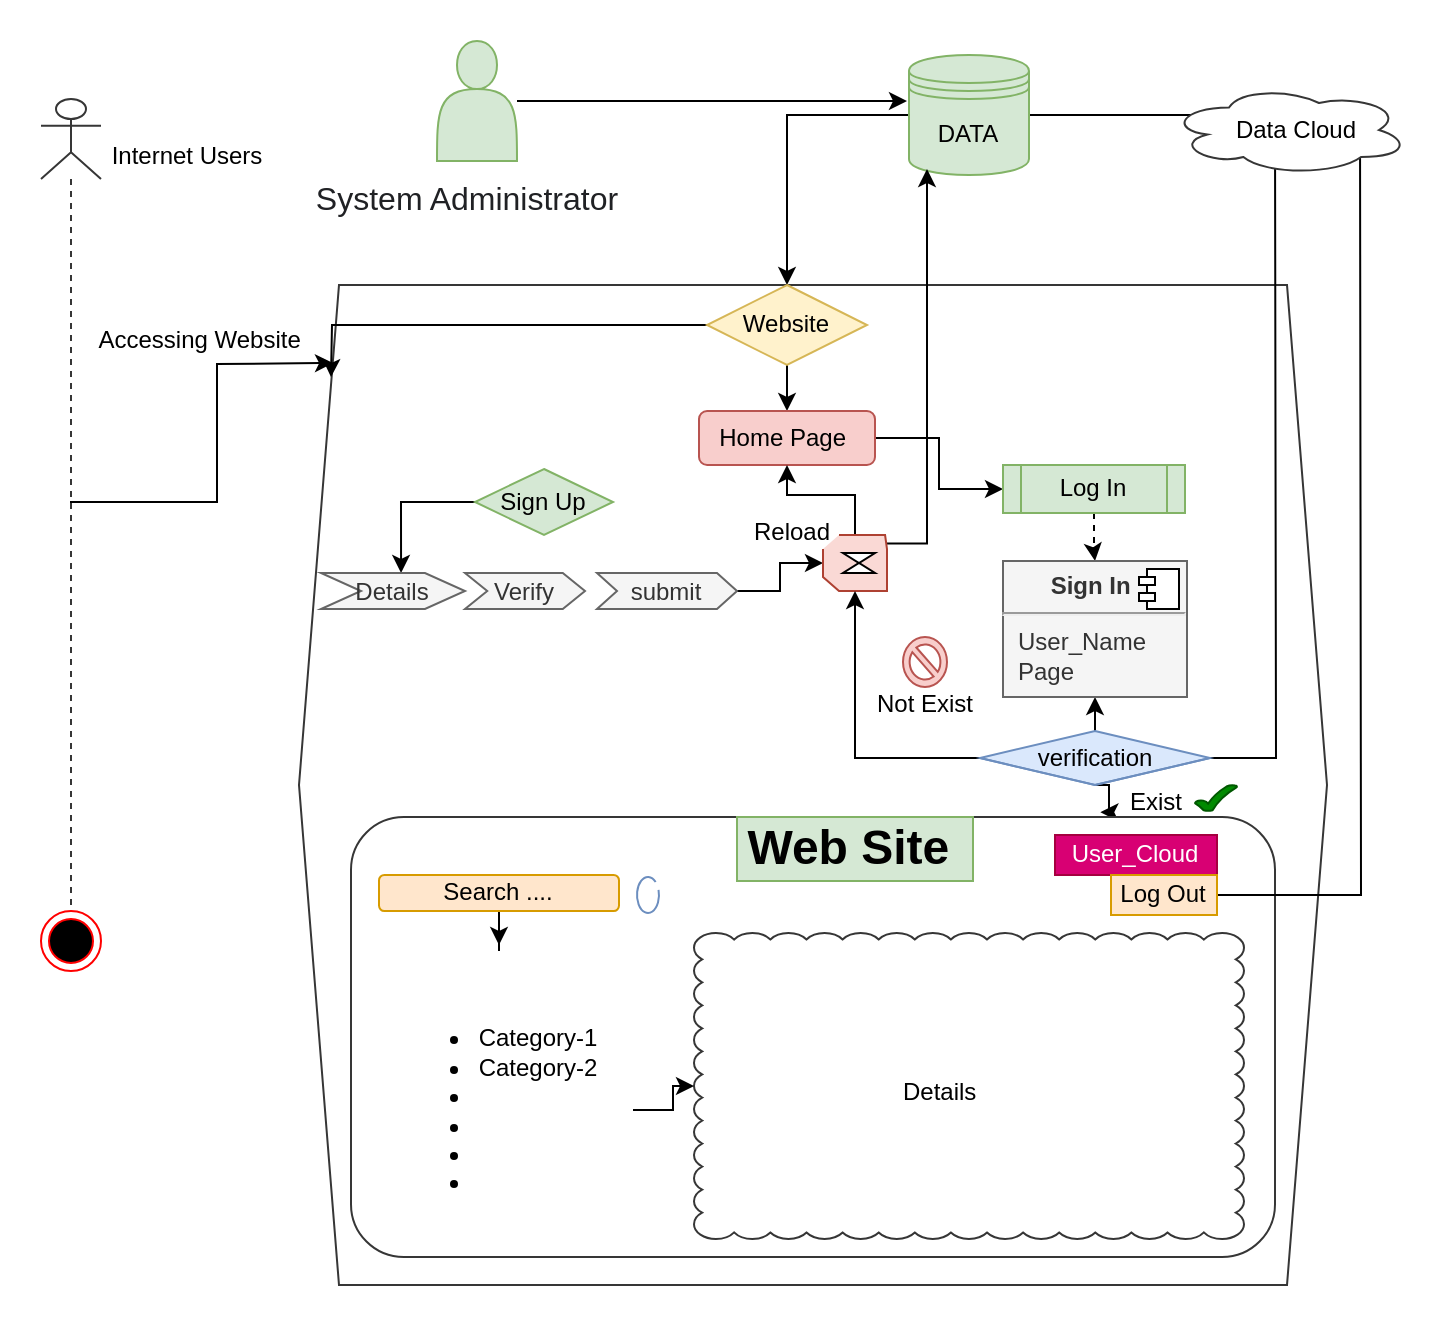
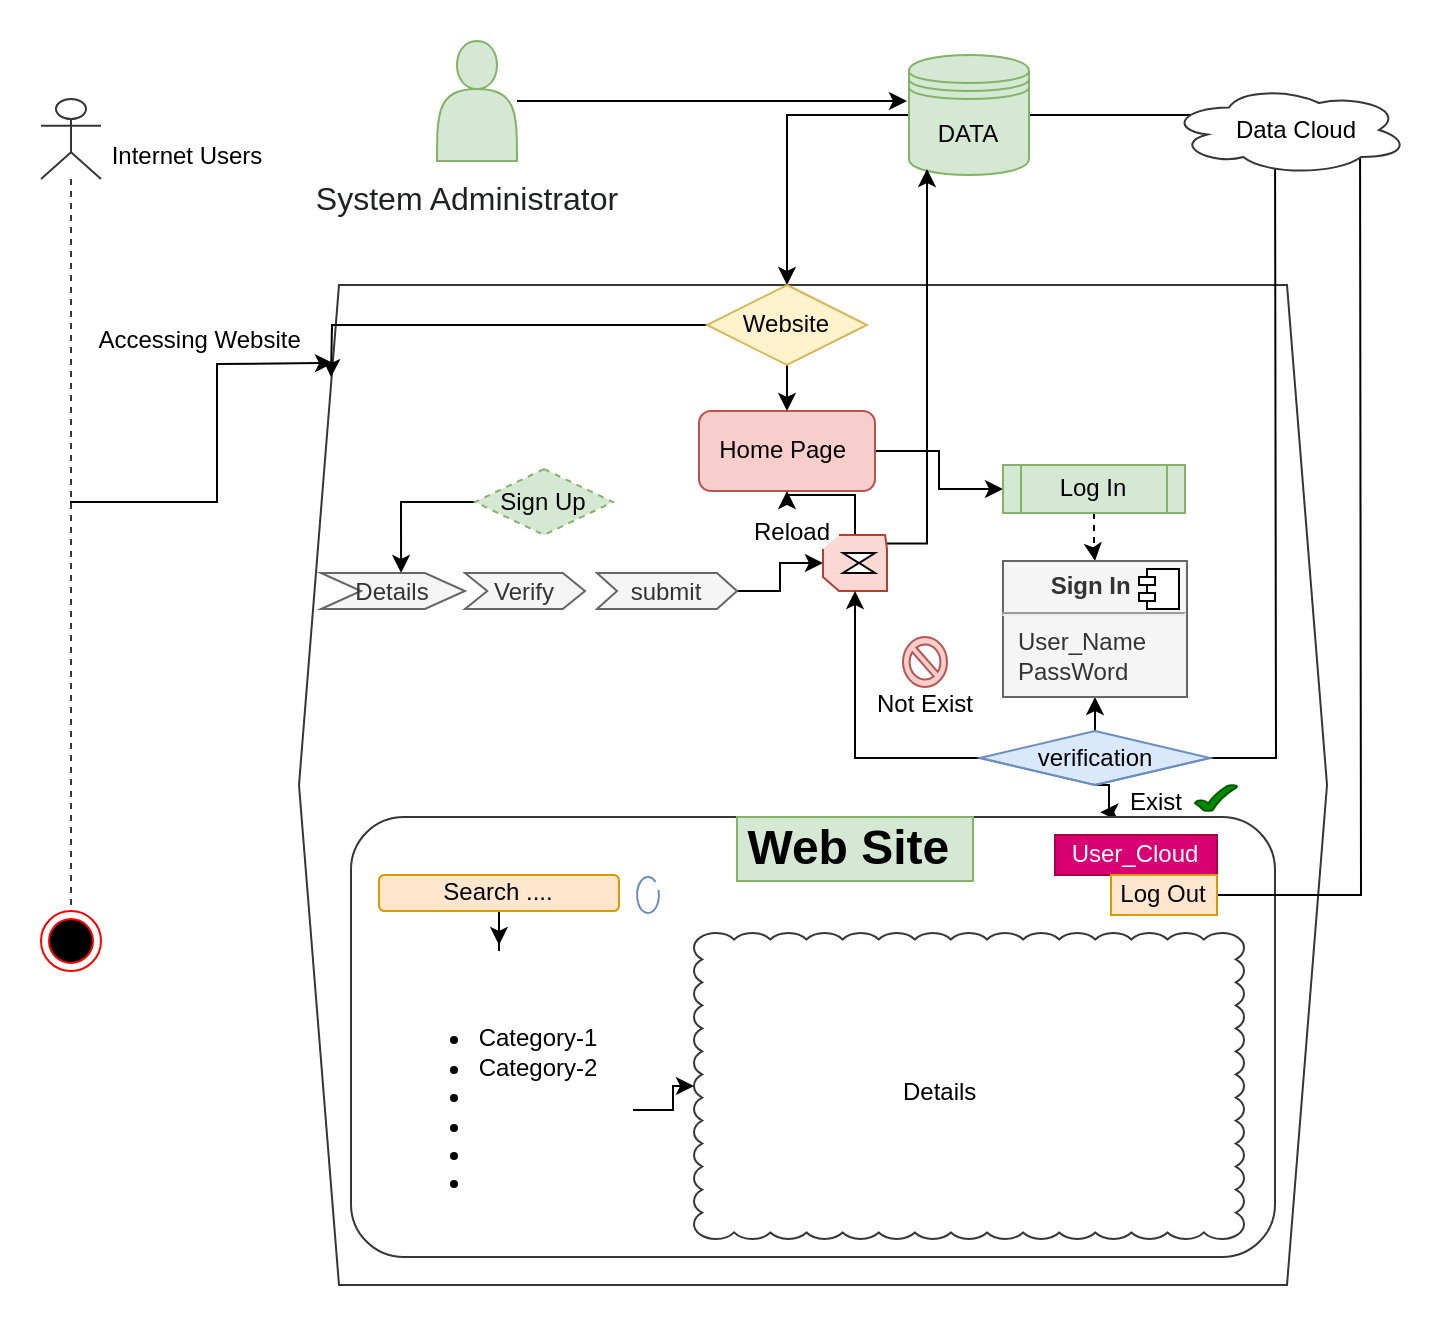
(787, 438) -> (787, 451)
(544, 502) -> (544, 502)
(1063, 561) -> (1063, 561)
